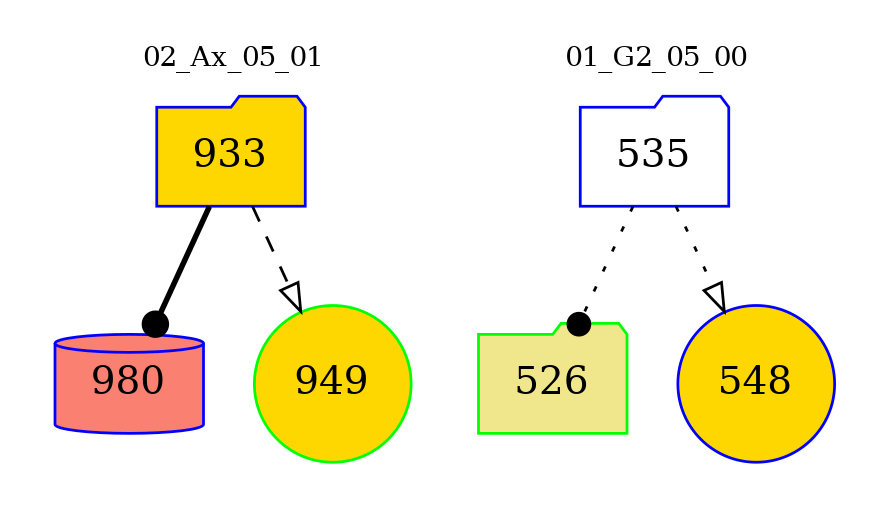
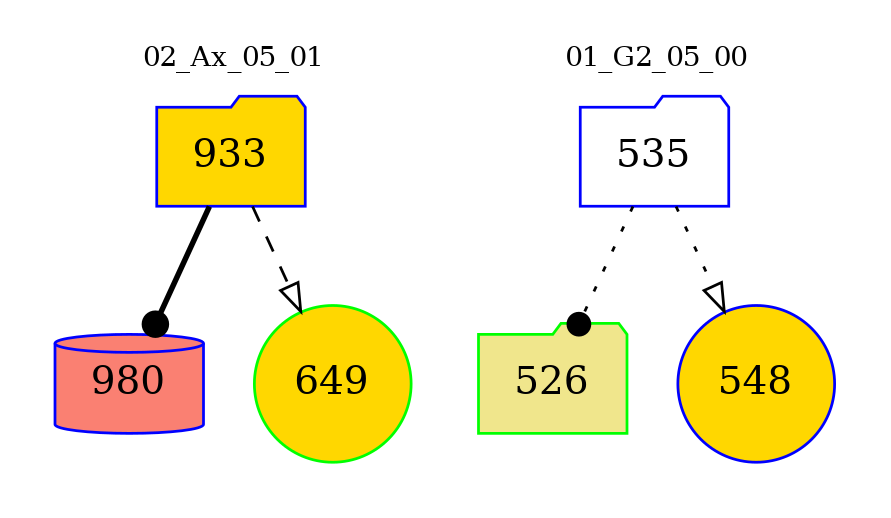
(333, 384) -> (333, 384)
